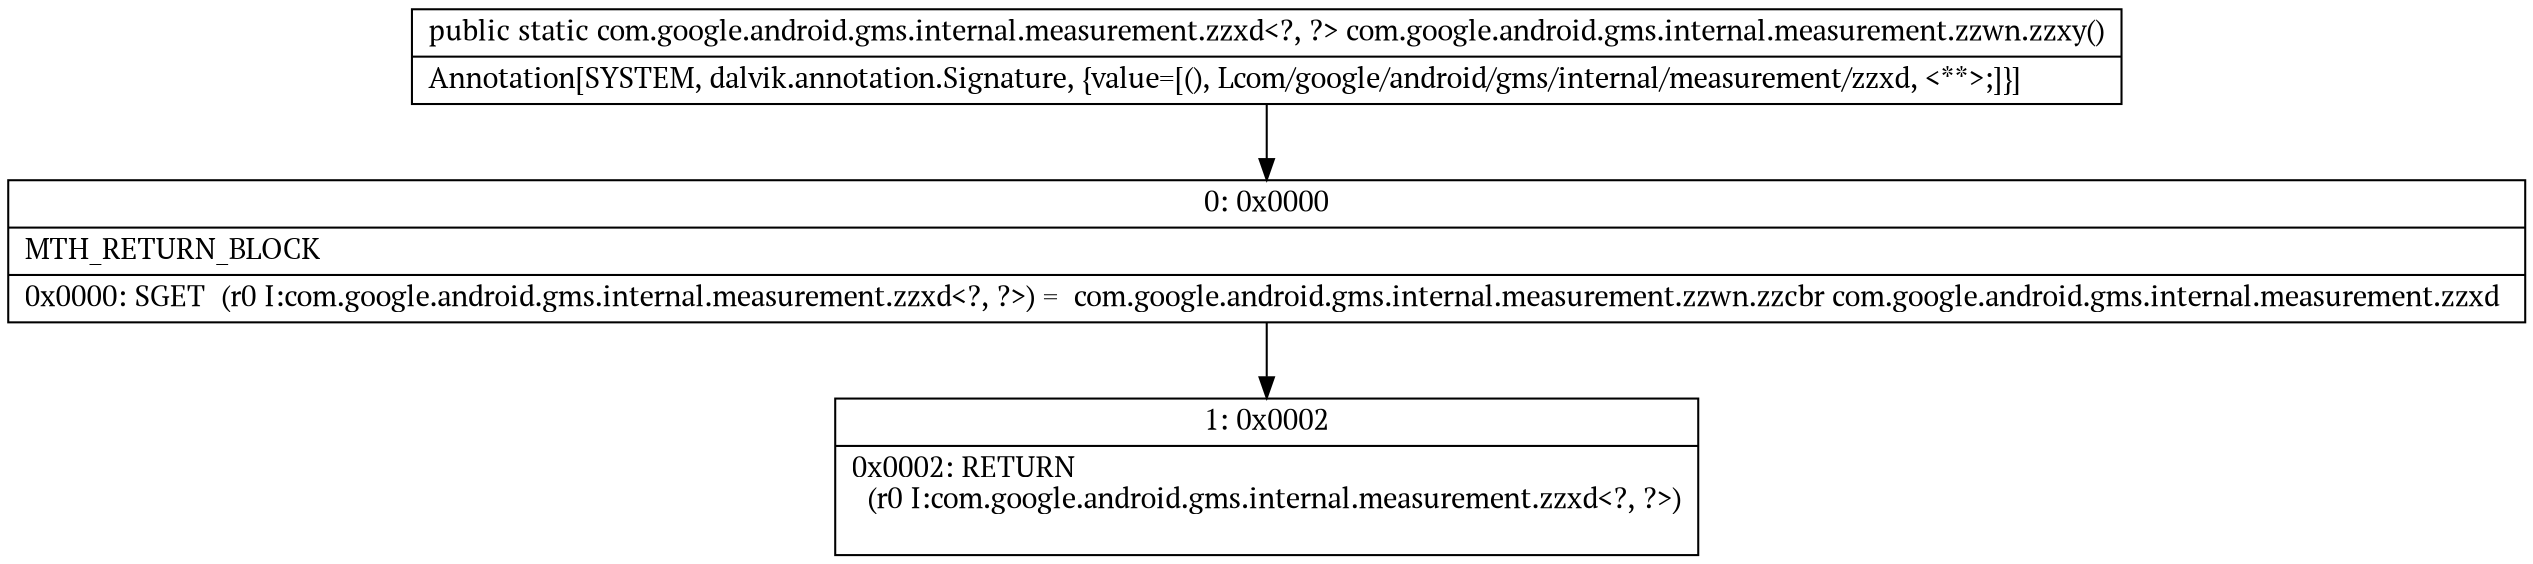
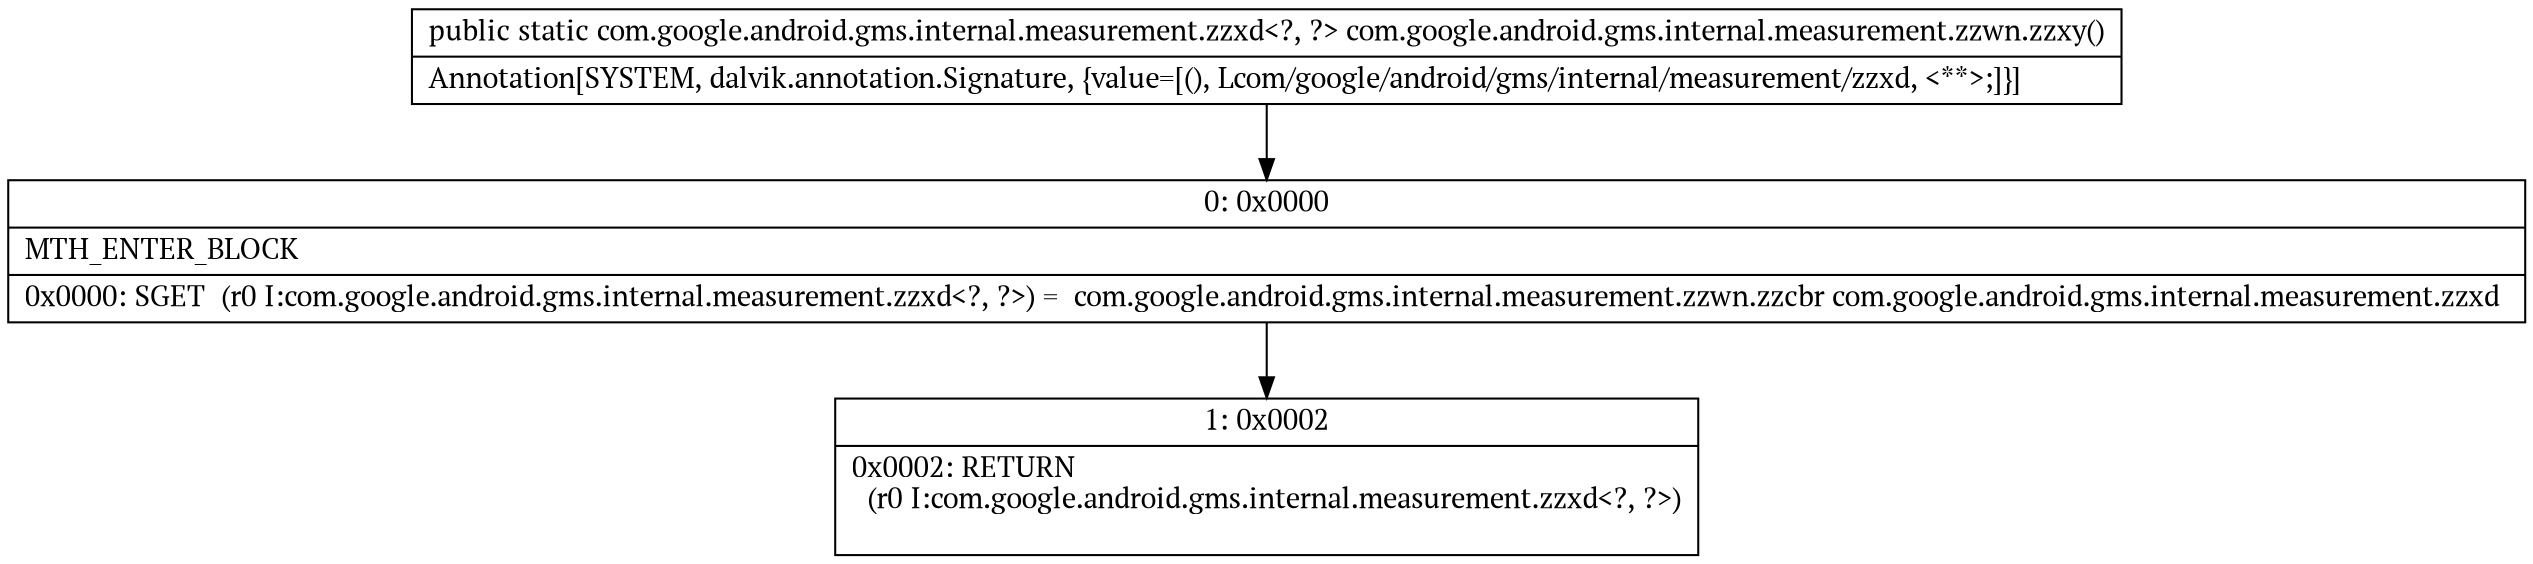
(173, 250) -> (162, 250)
